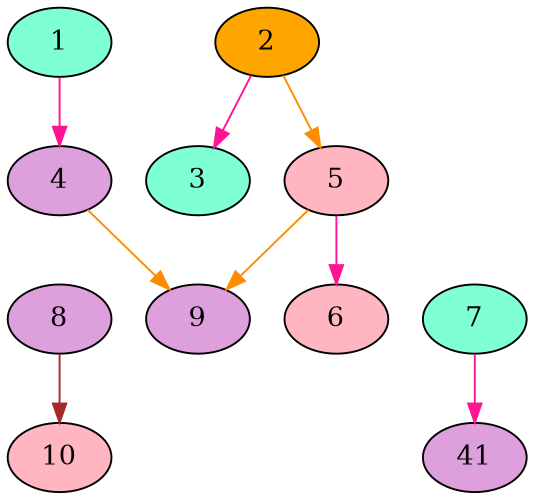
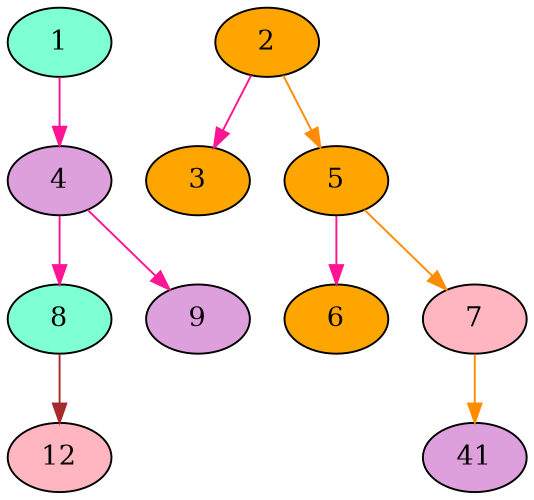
(198, 181) -> (198, 181)
(336, 181) -> (336, 181)
none -> (60, 240)
(122, 243) -> (122, 243)
(274, 243) -> (398, 243)
(60, 319) -> (60, 319)
(336, 319) -> (336, 319)
(475, 319) -> (475, 319)
(475, 379) -> (475, 379)
(60, 457) -> (60, 457)
